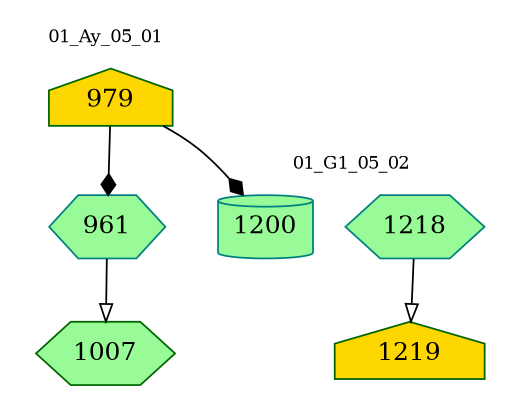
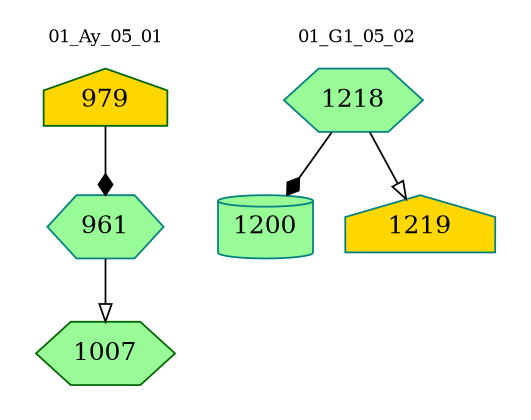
(199, 149) -> (316, 155)
(410, 353) -> (420, 227)
